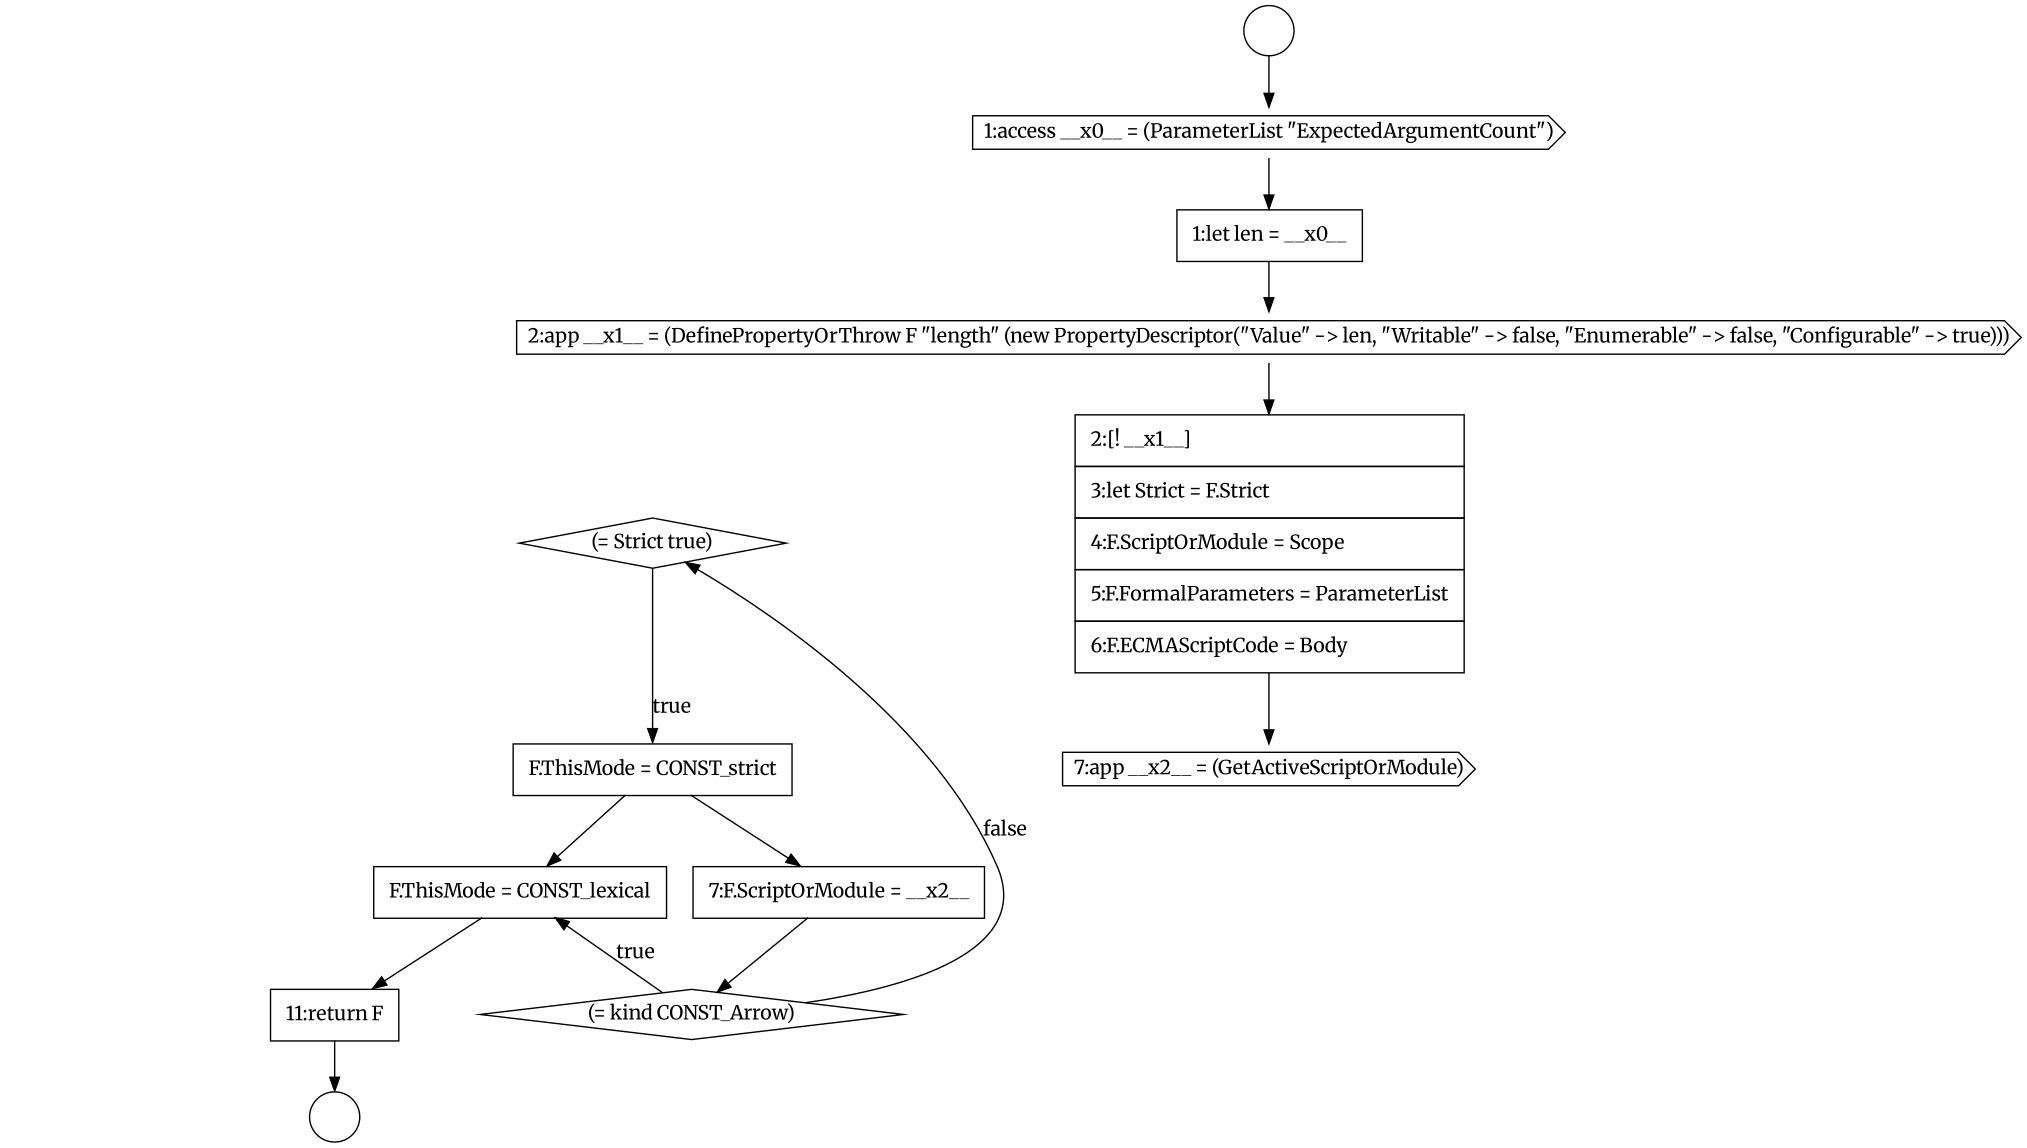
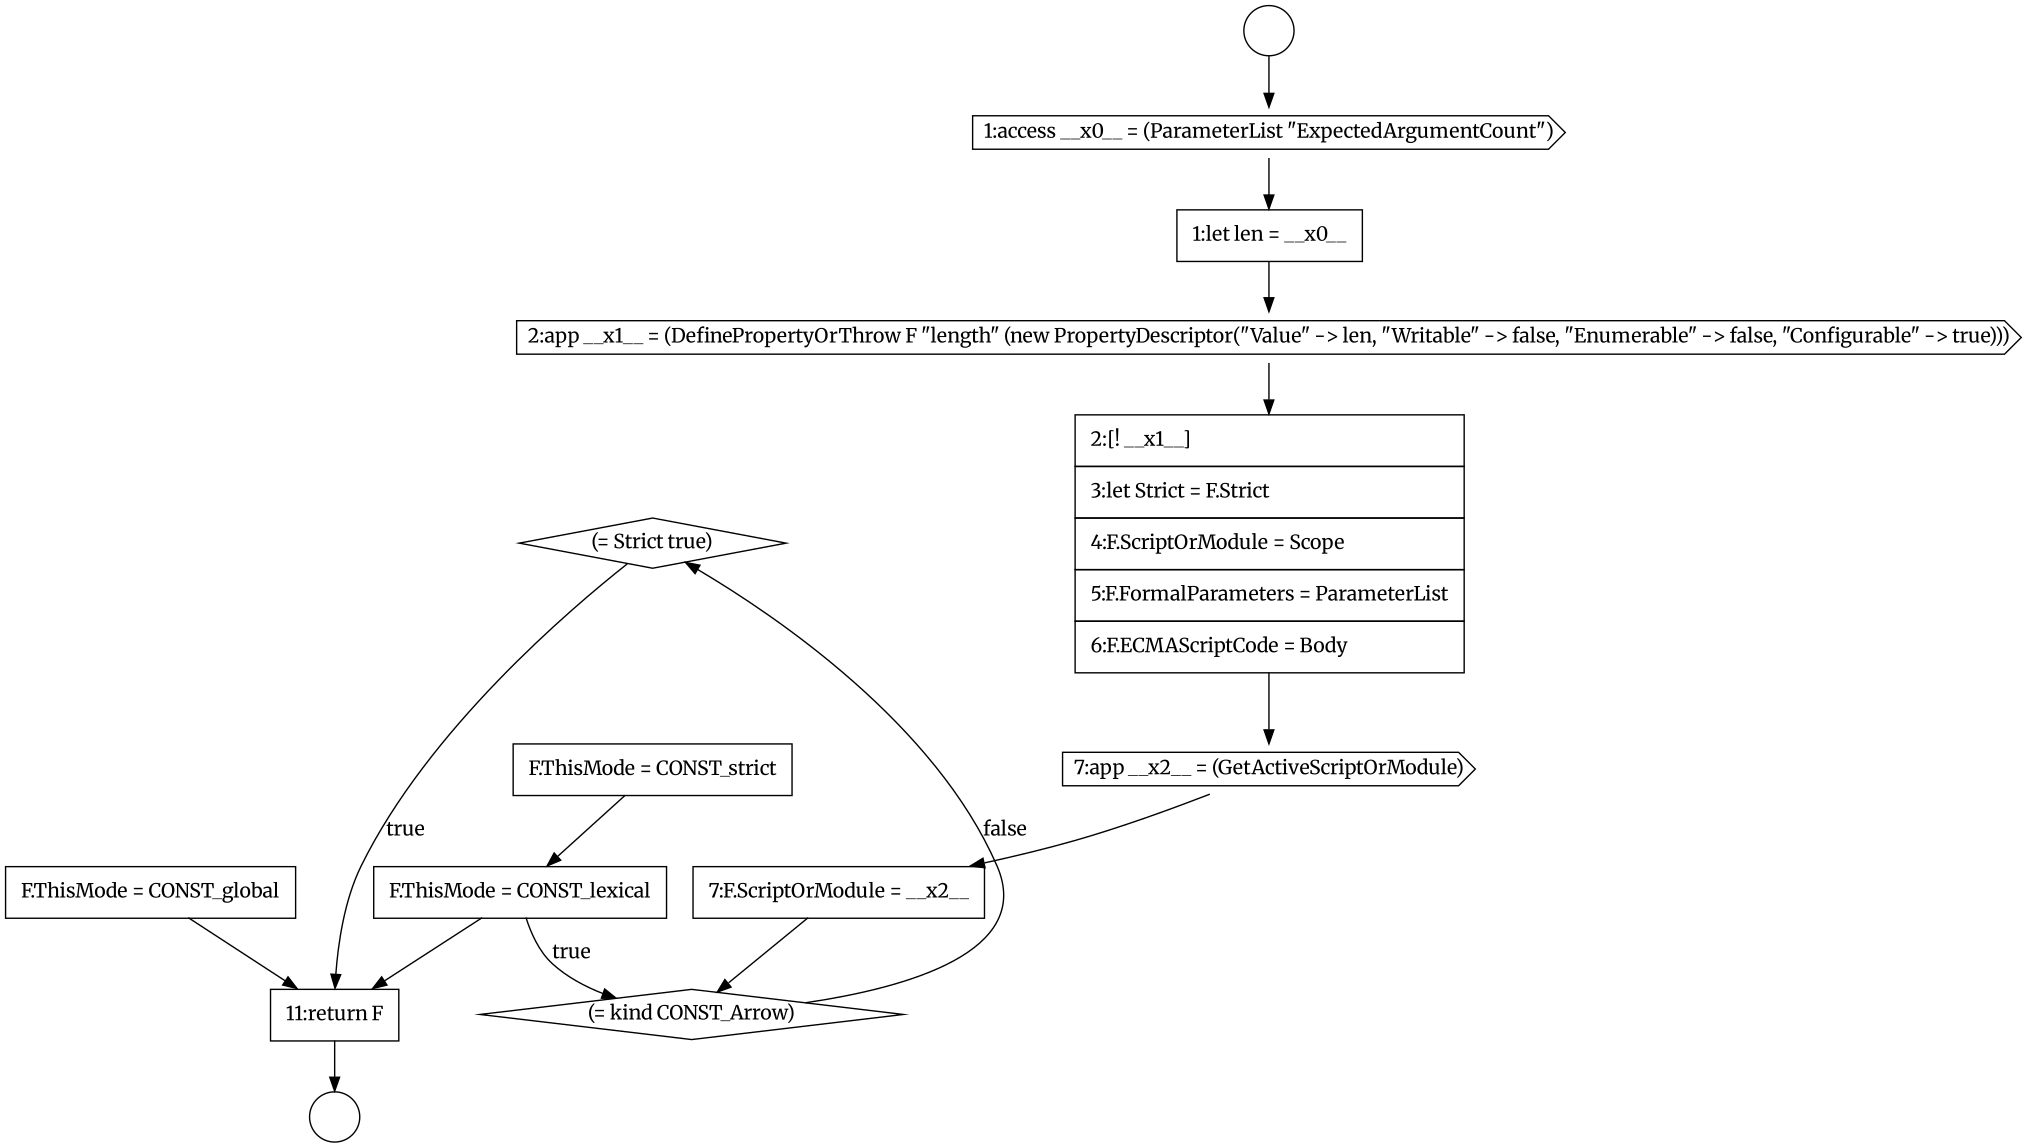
(653, 648) -> (442, 744)
(739, 827) -> (1099, 833)
none -> (151, 892)
(615, 959) -> (554, 965)
